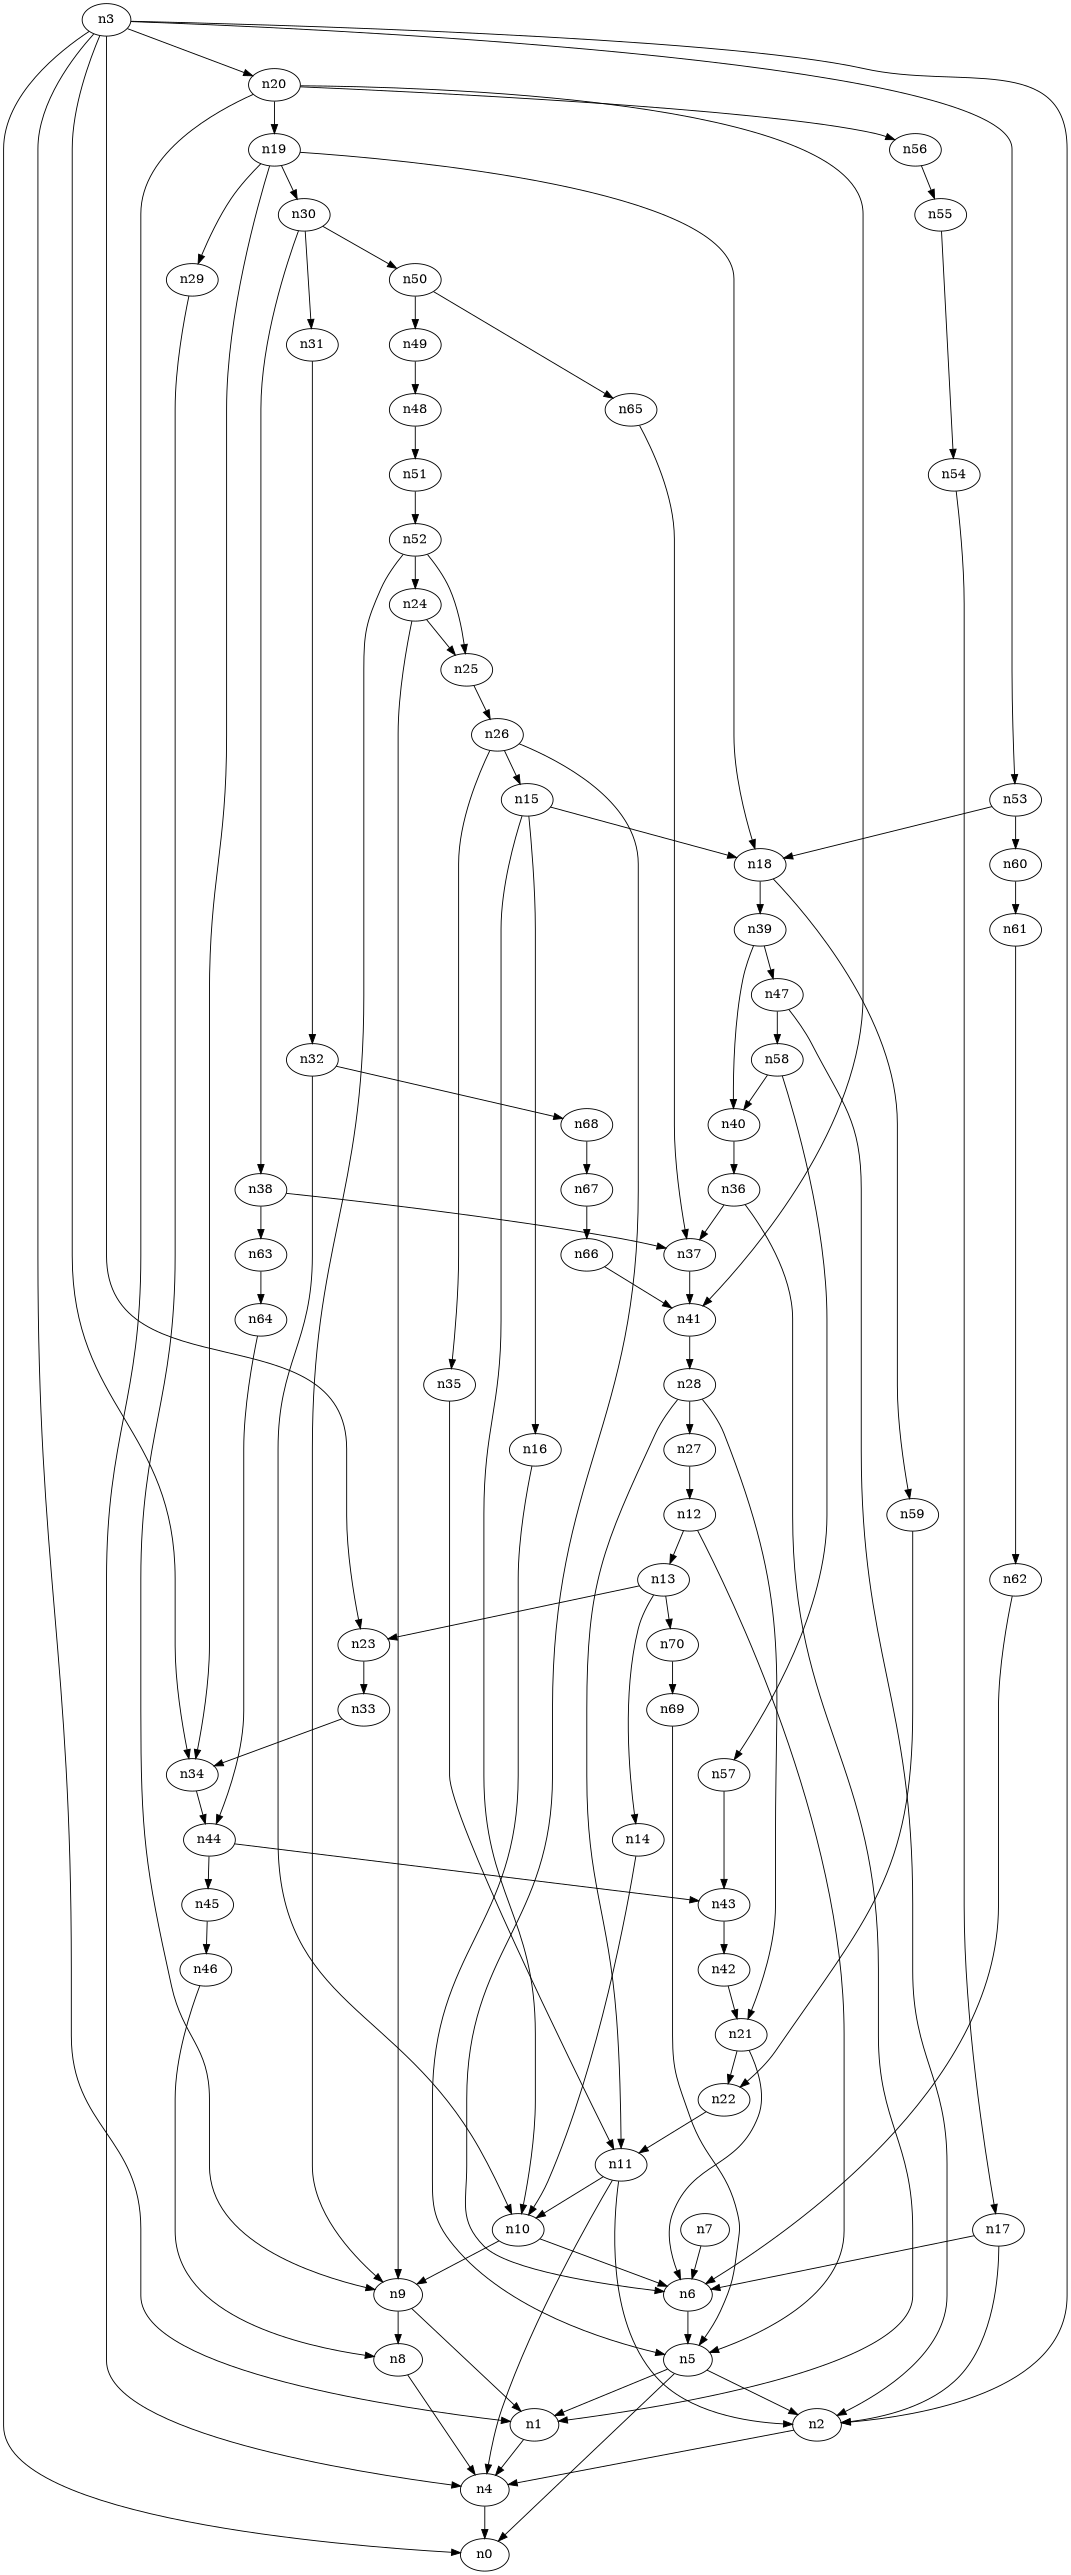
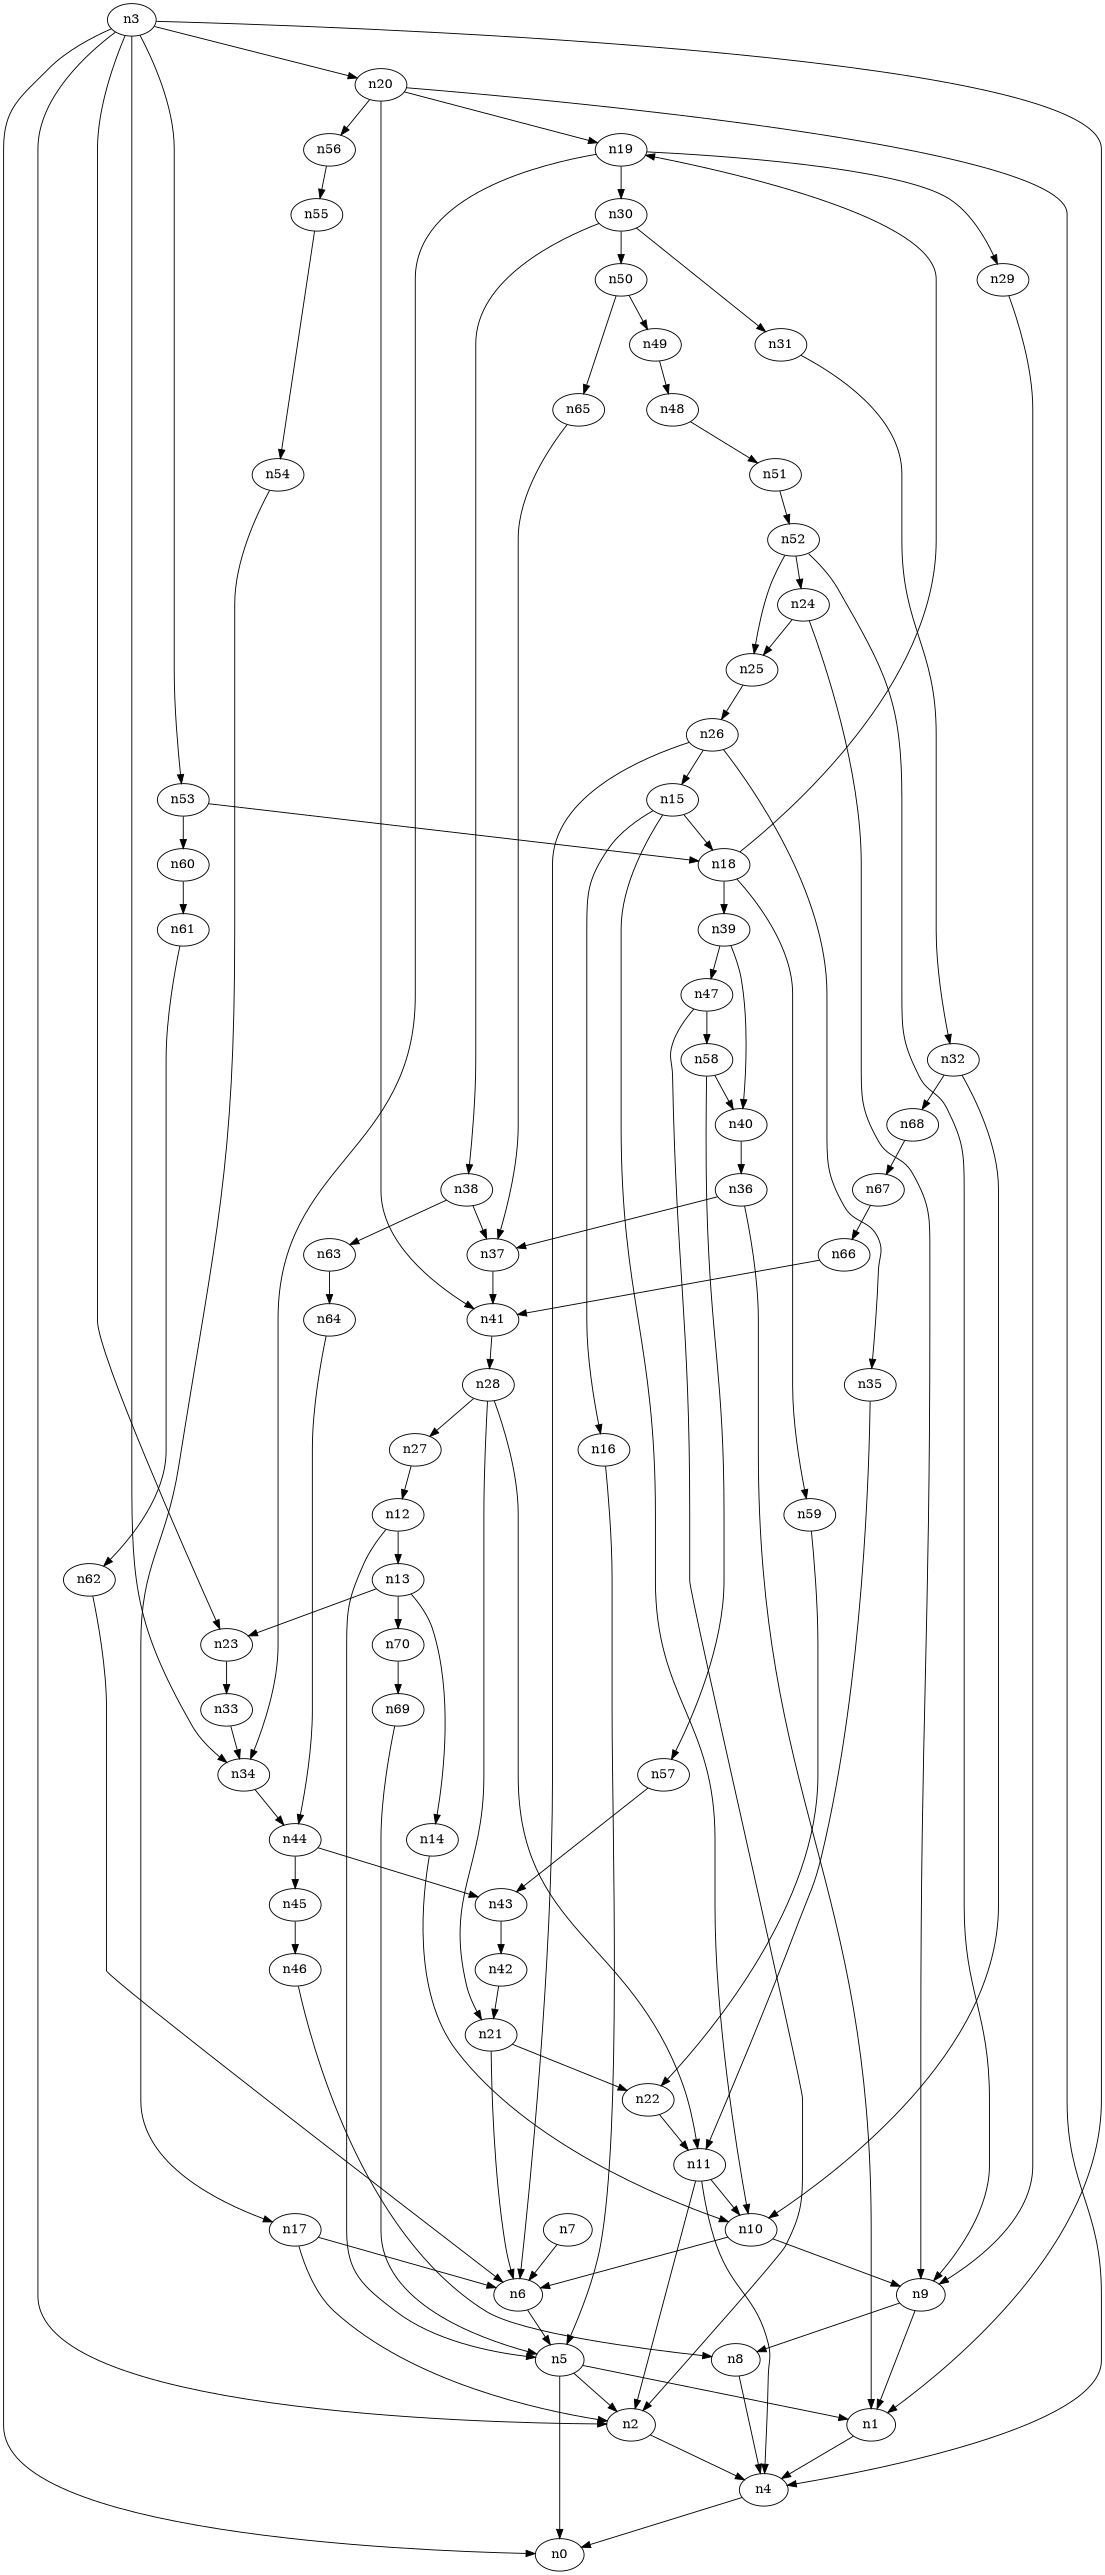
(734, 326) -> (936, 441)
